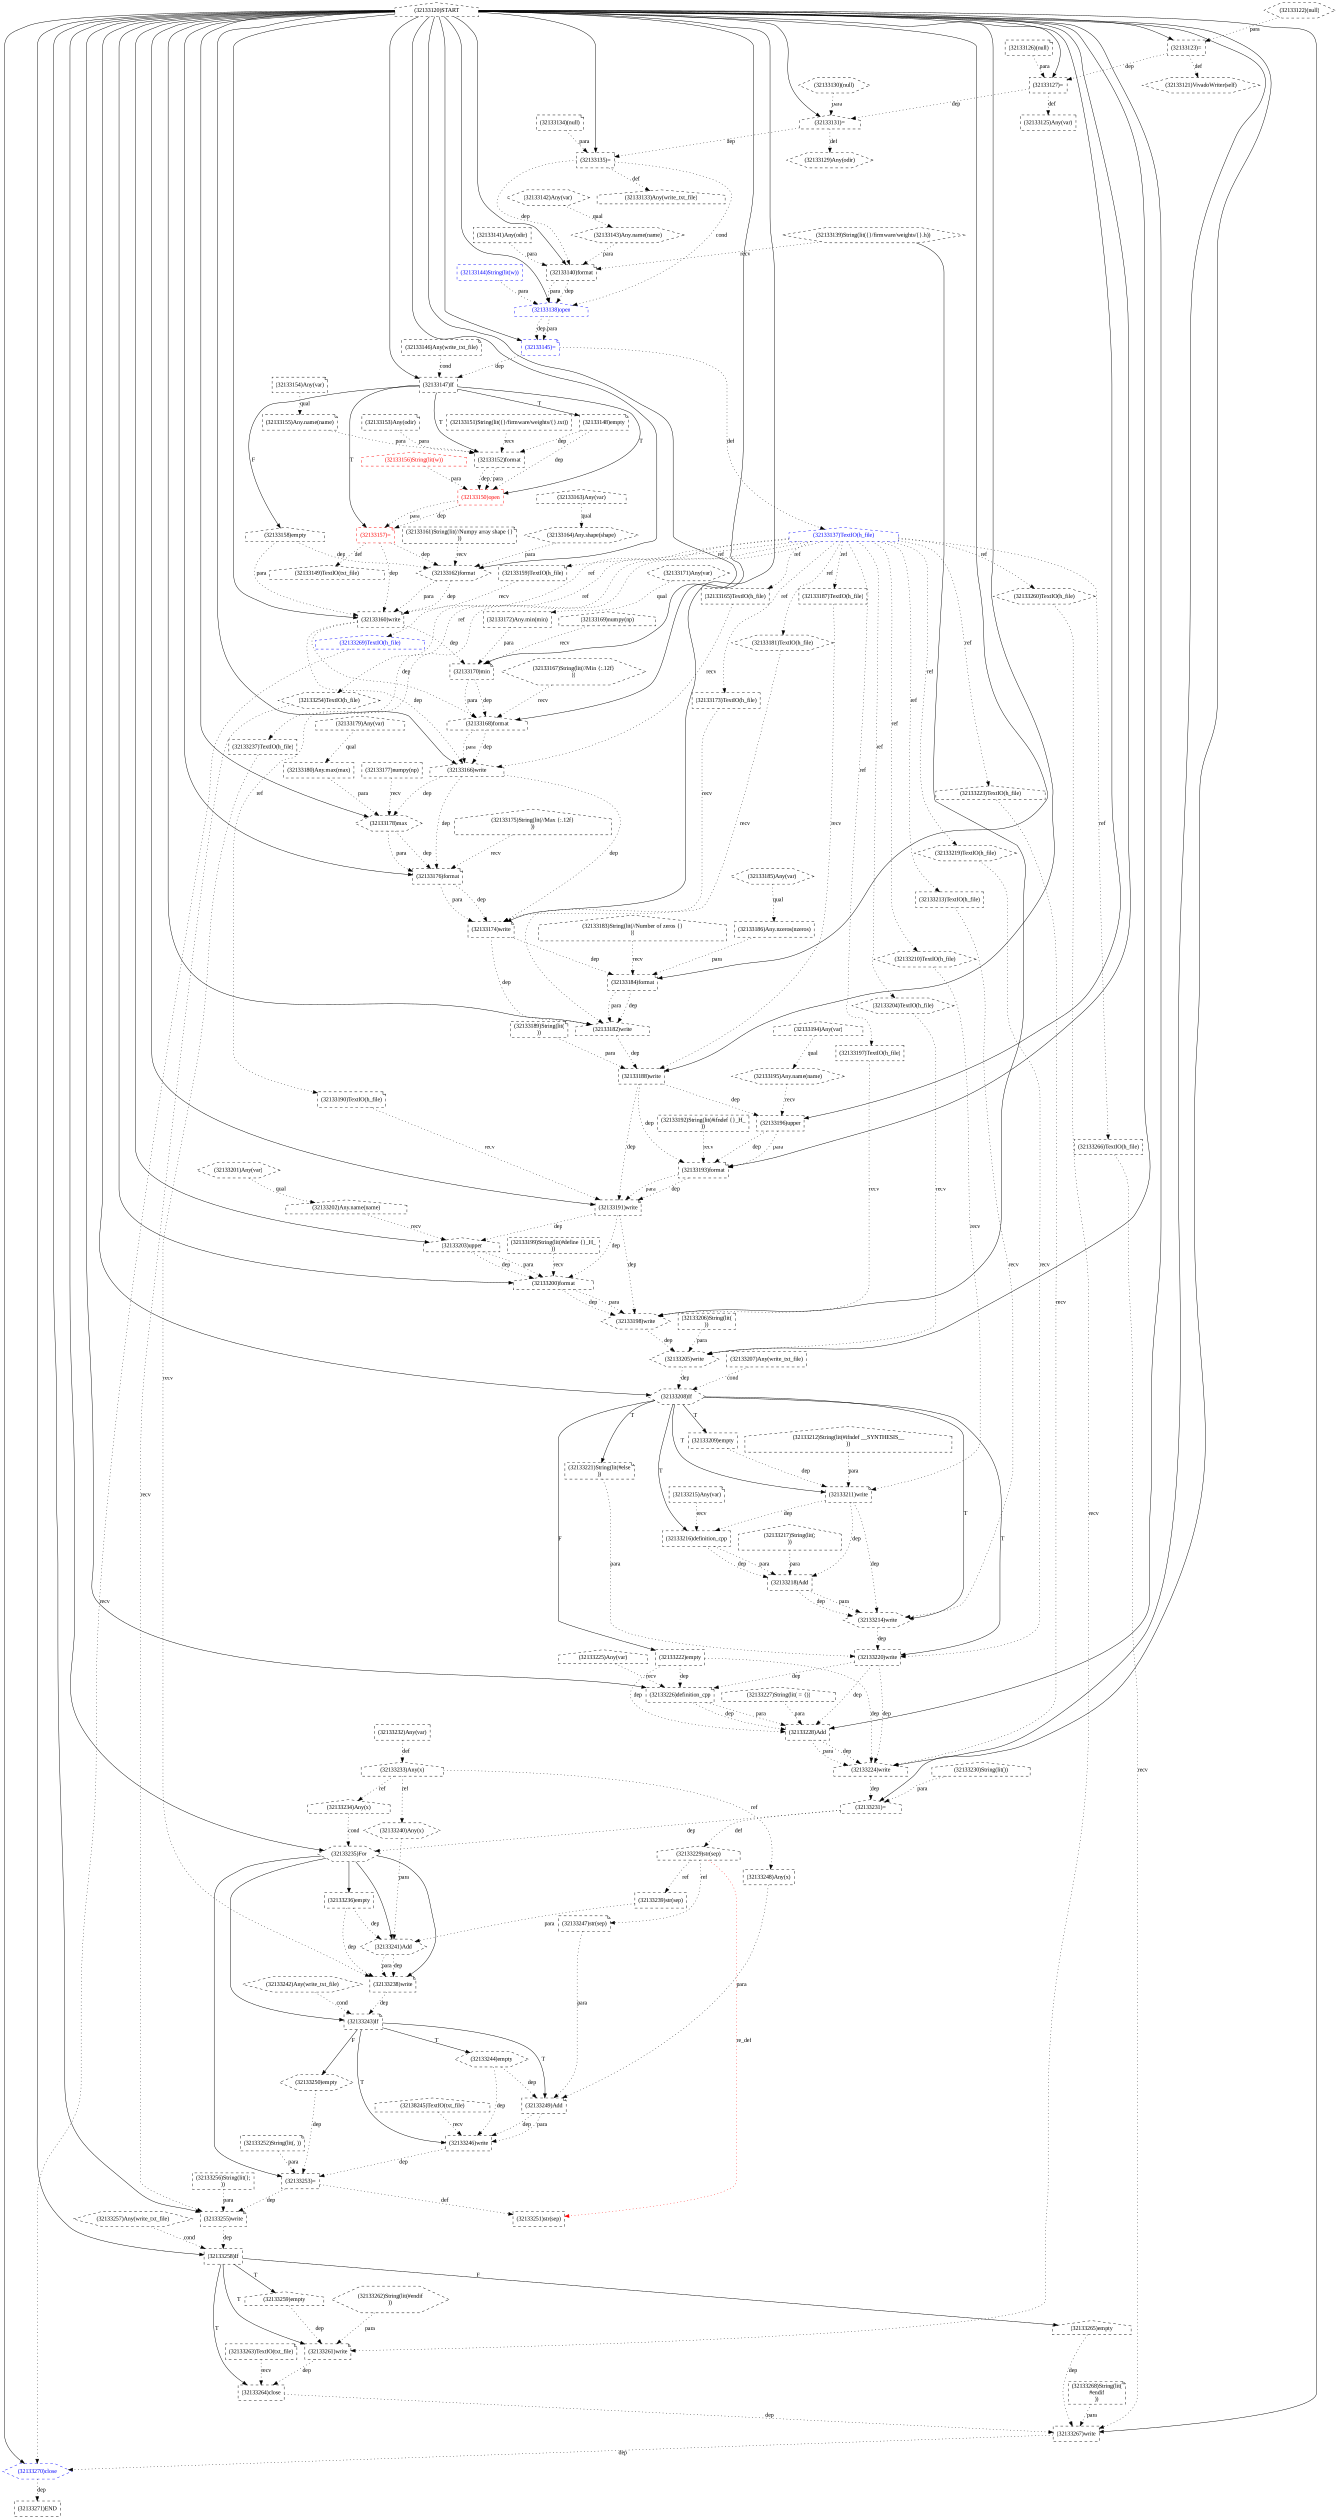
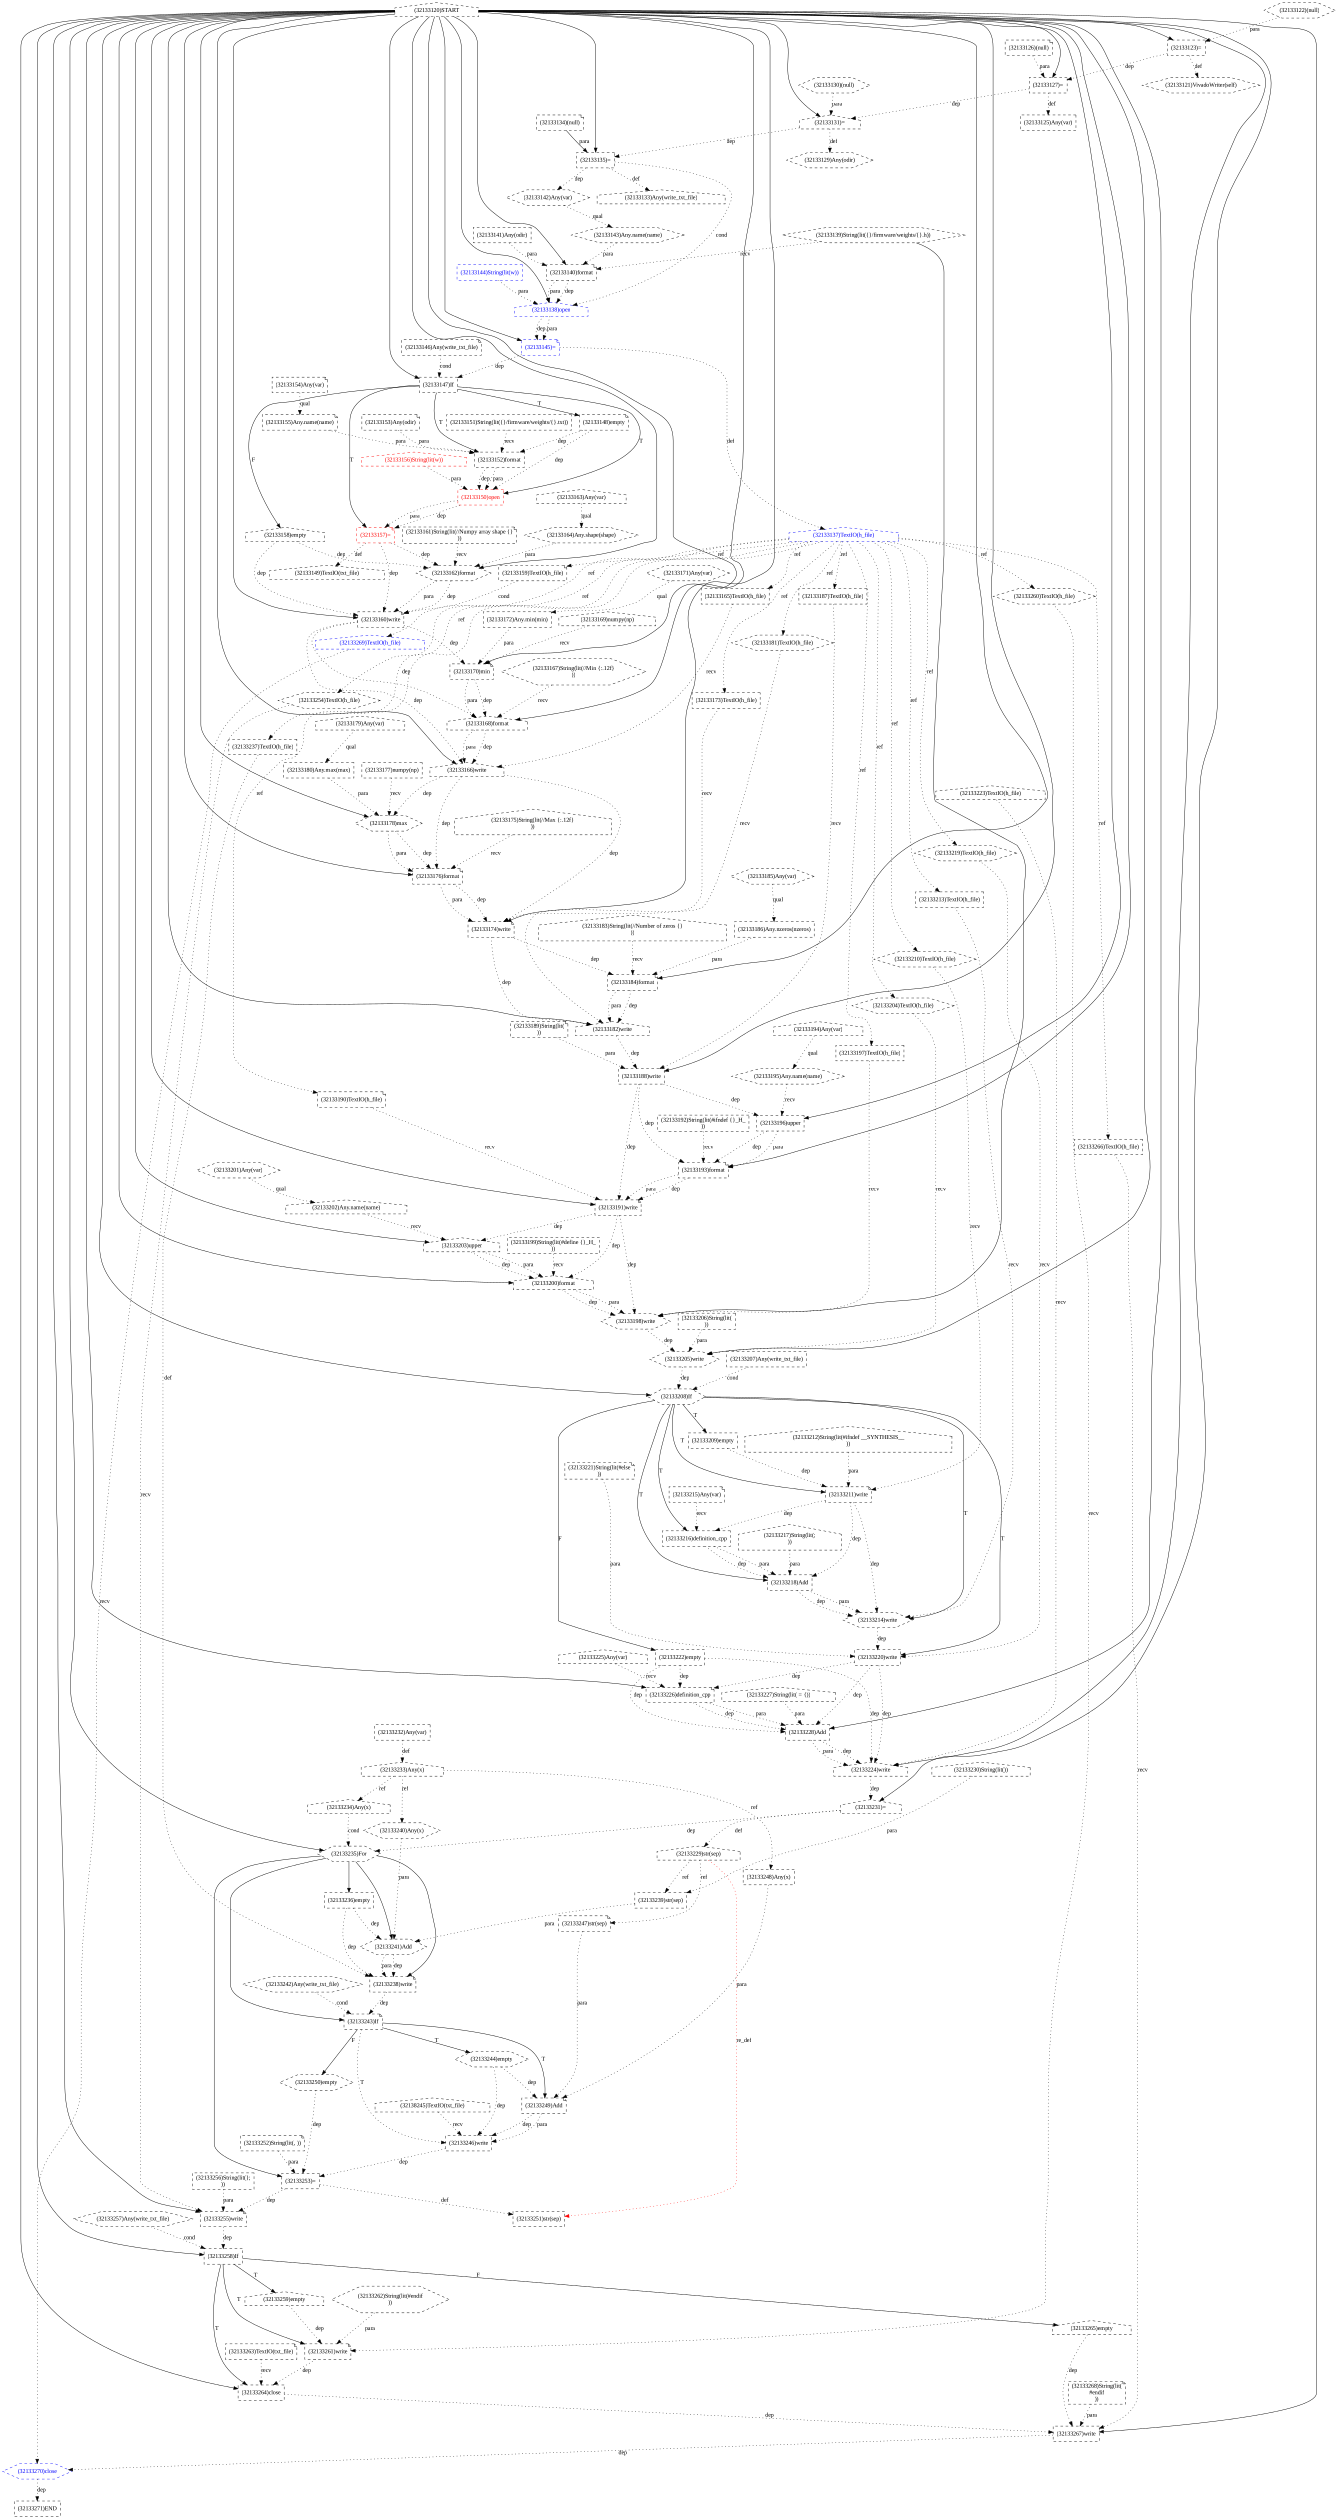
(575, 140) -> (575, 140)
(498, 204) -> (574, 178)
(262, 573) -> (262, 573)
(504, 596) -> (504, 596)
(965, 645) -> none
(5, 1056) -> (21, 1090)
(168, 1378) -> (168, 1378)
(621, 1422) -> (645, 1532)
(917, 1786) -> (834, 1840)
(369, 2109) -> (369, 2109)
